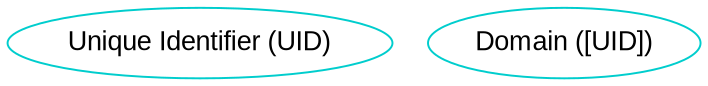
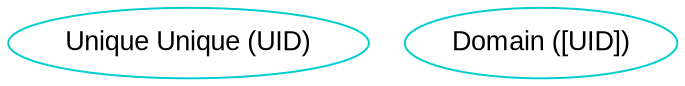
(200, 43) -> (189, 43)
